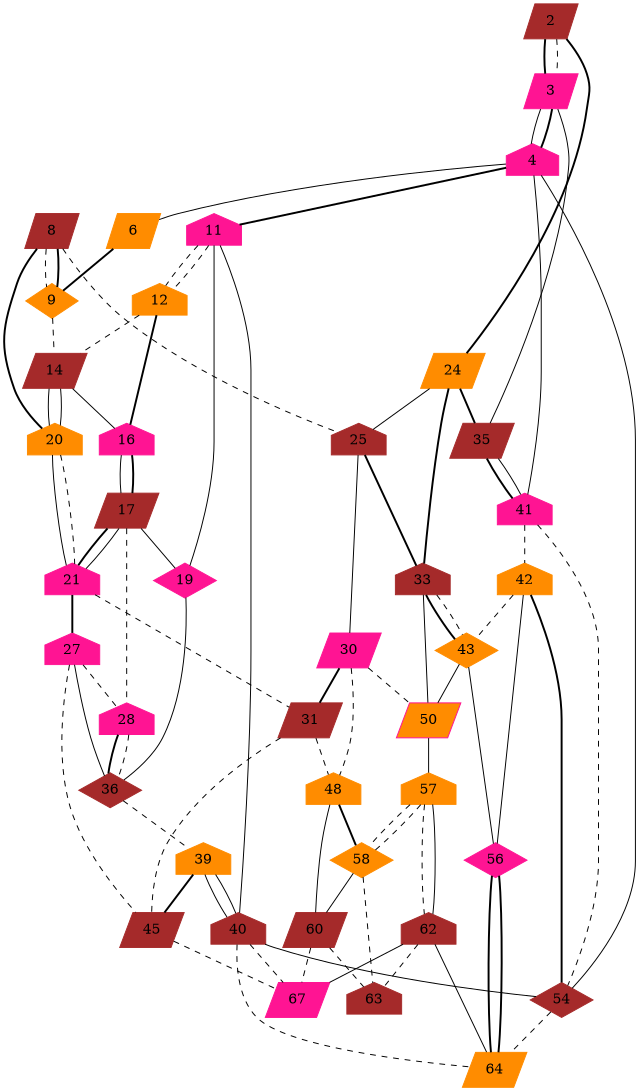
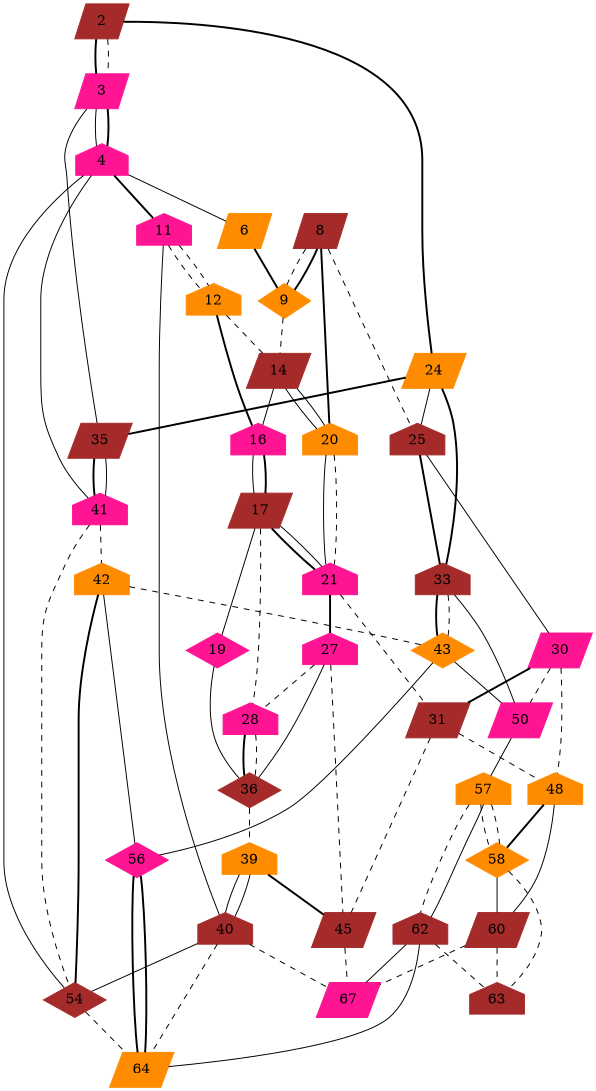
(214, 407) -> none
(429, 720) -> (520, 720)
